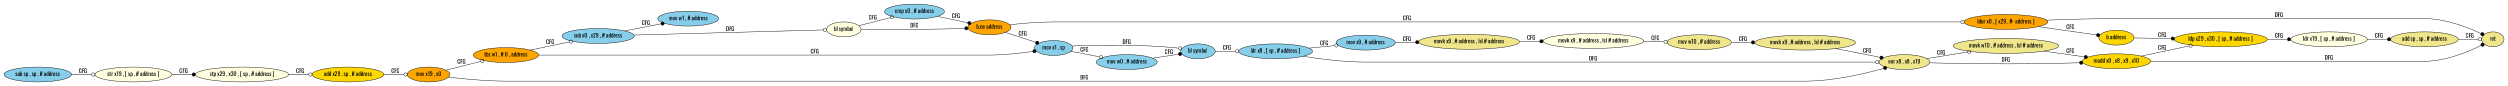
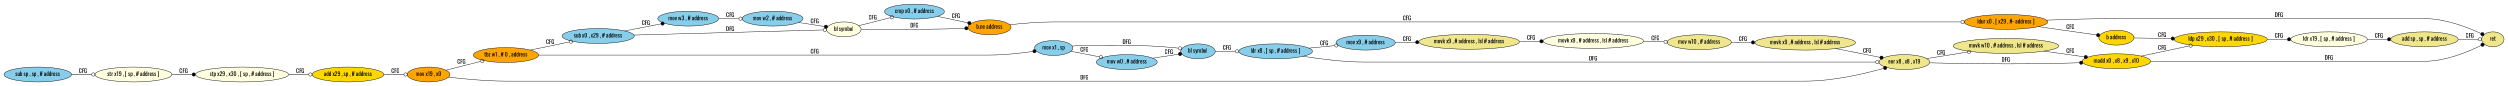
(688, 19) -> (688, 19)
none -> (773, 19)
(1020, 37) -> none
